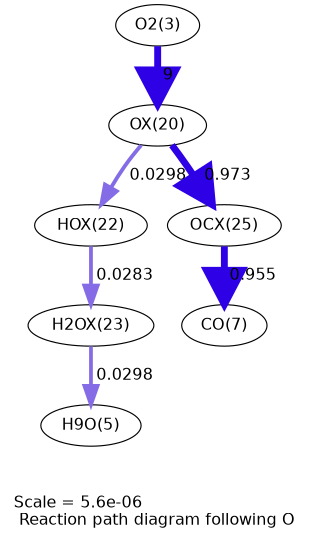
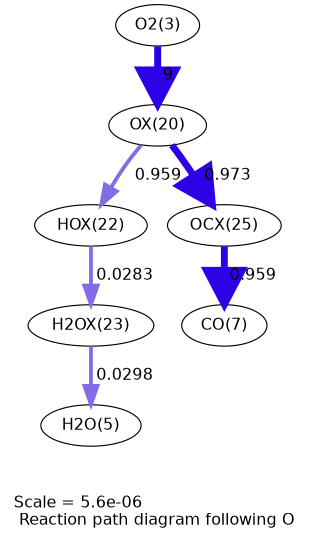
(156, 175) -> (156, 175)
(251, 275) -> (251, 275)
(91, 425) -> (91, 425)
